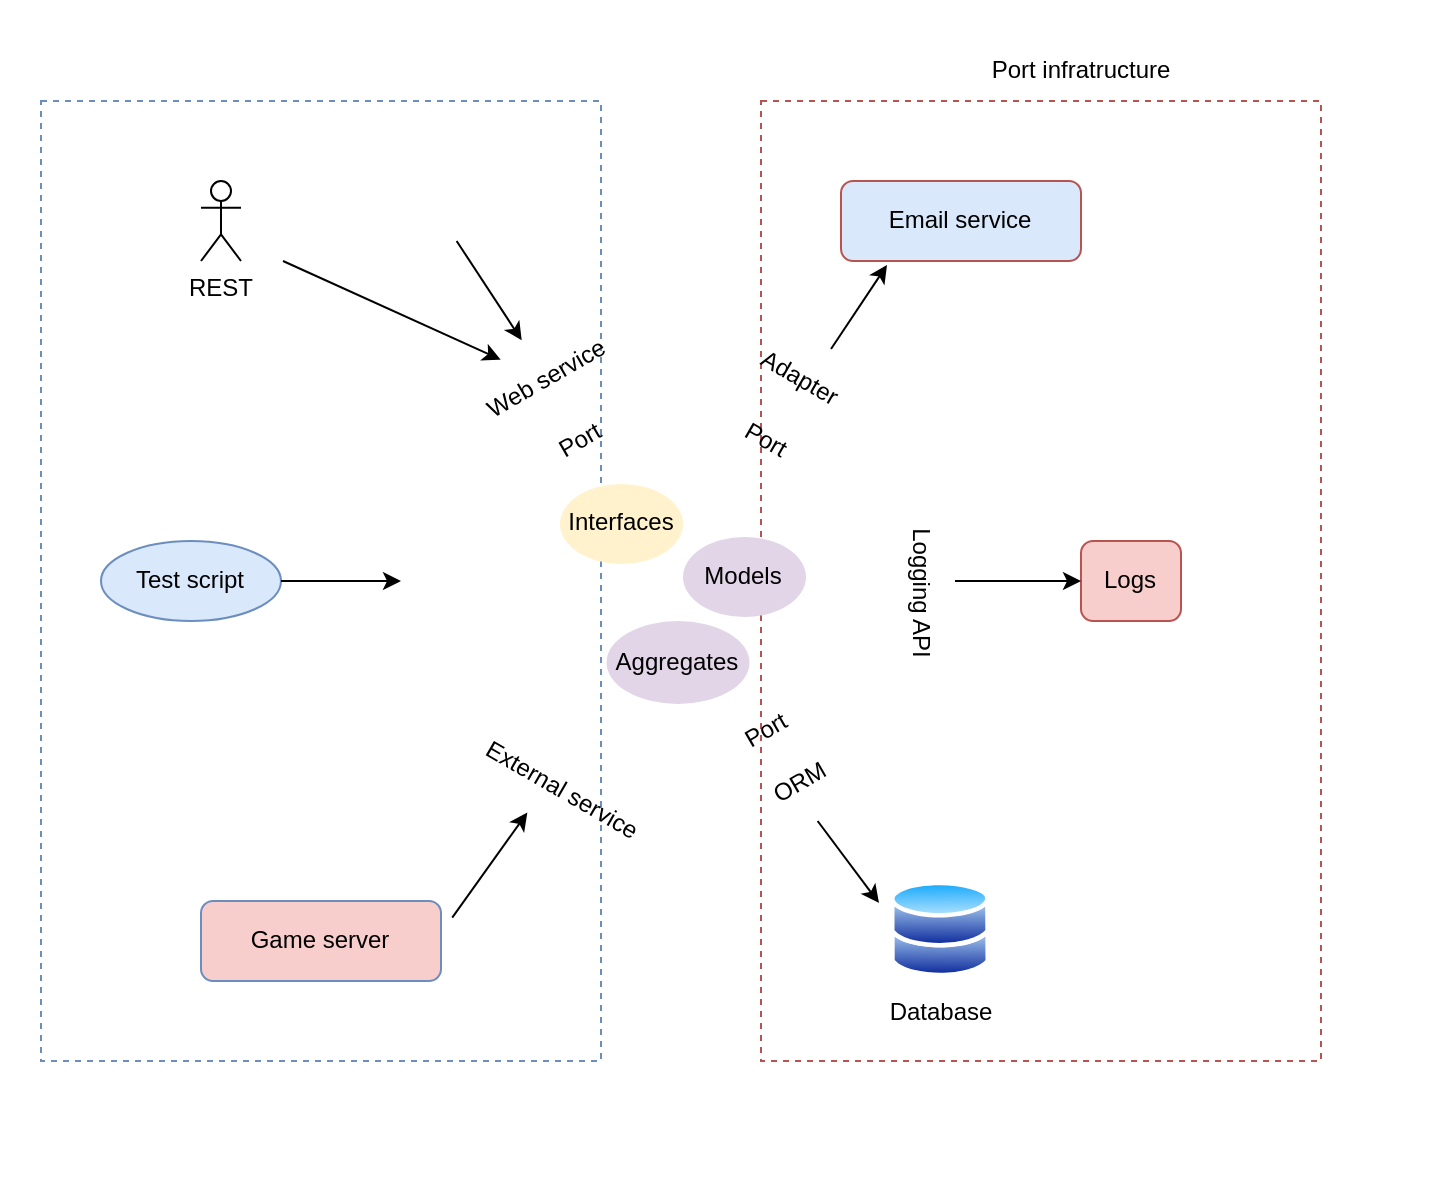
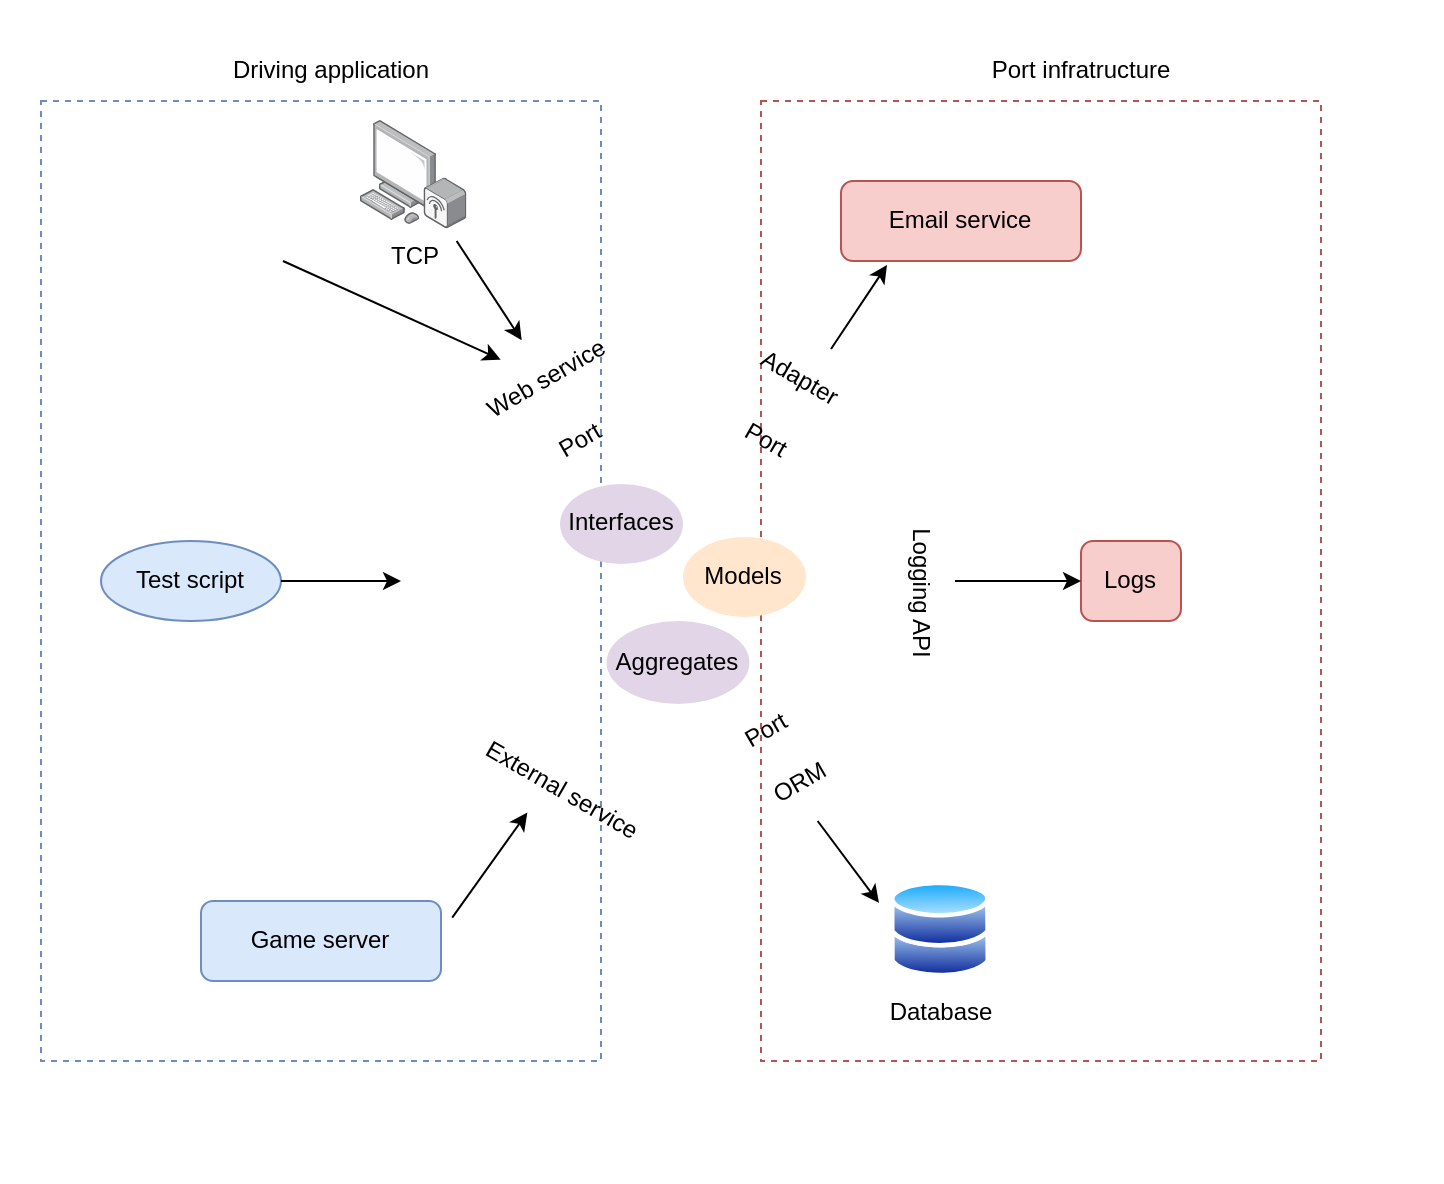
none -> (331, 71)
none -> (414, 175)
(221, 221) -> none
(961, 221) -> (961, 221)
(622, 524) -> (622, 524)
(744, 577) -> (744, 577)
(321, 941) -> (321, 941)
